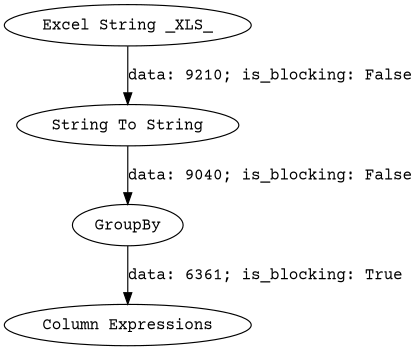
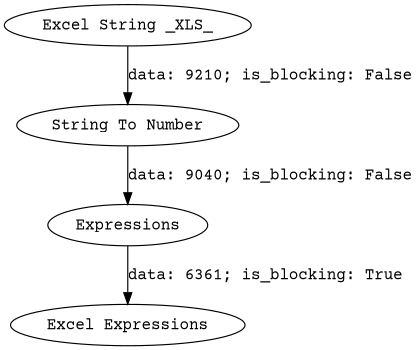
(128, 125) -> (128, 125)
(128, 225) -> (128, 225)
(128, 325) -> (128, 325)
